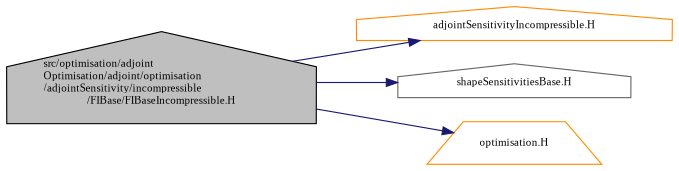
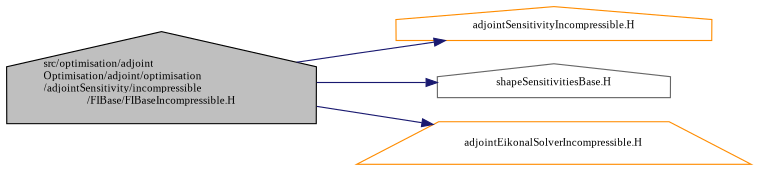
(514, 143) -> (554, 143)
